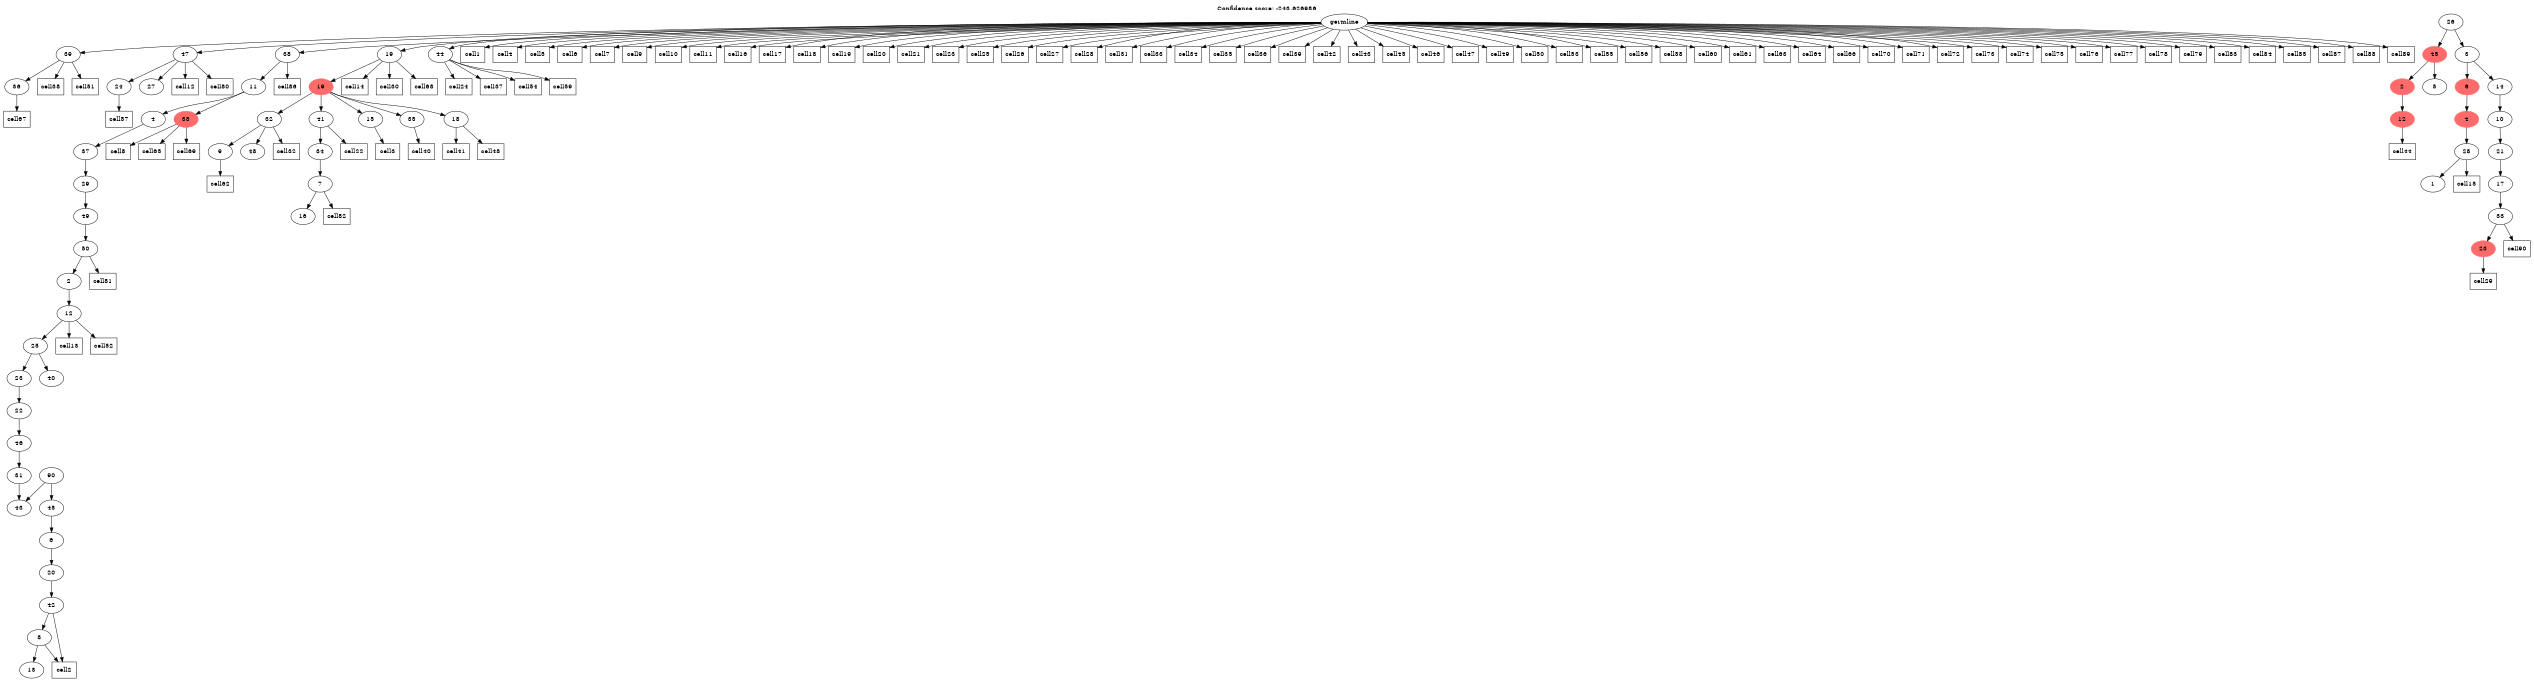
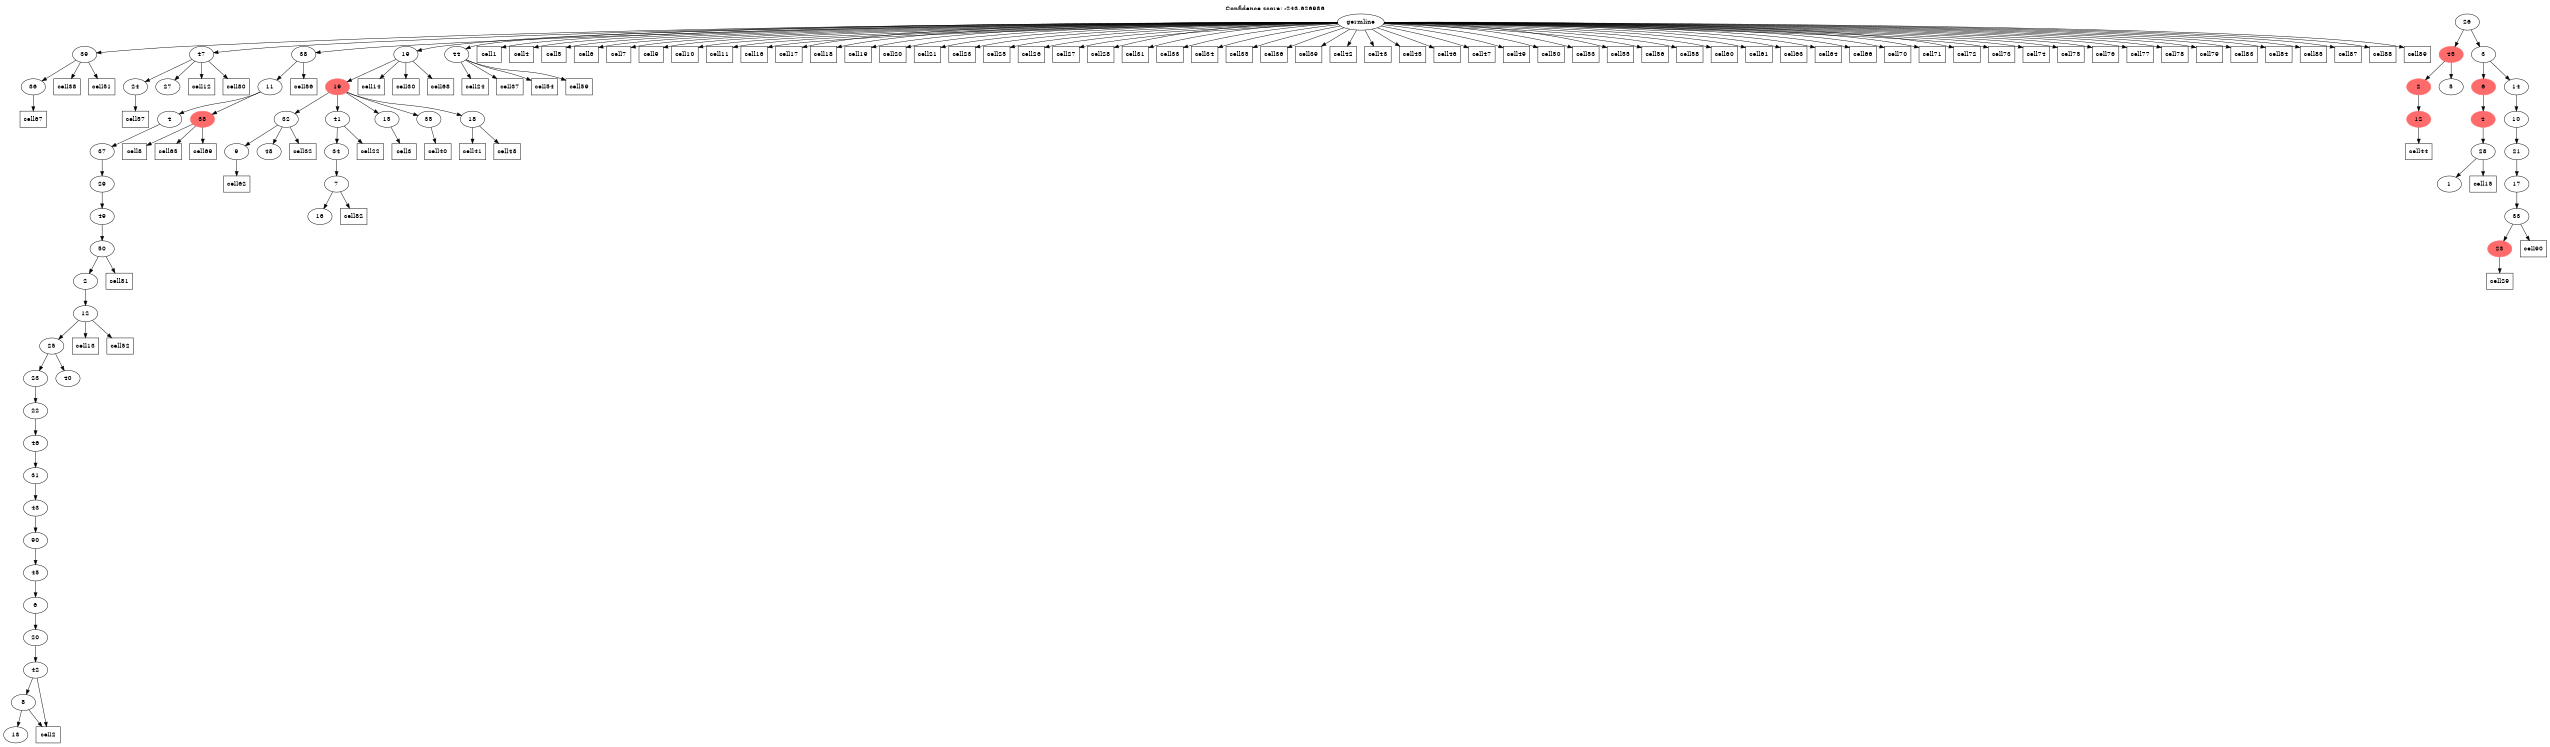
(37, 490) -> (36, 522)
